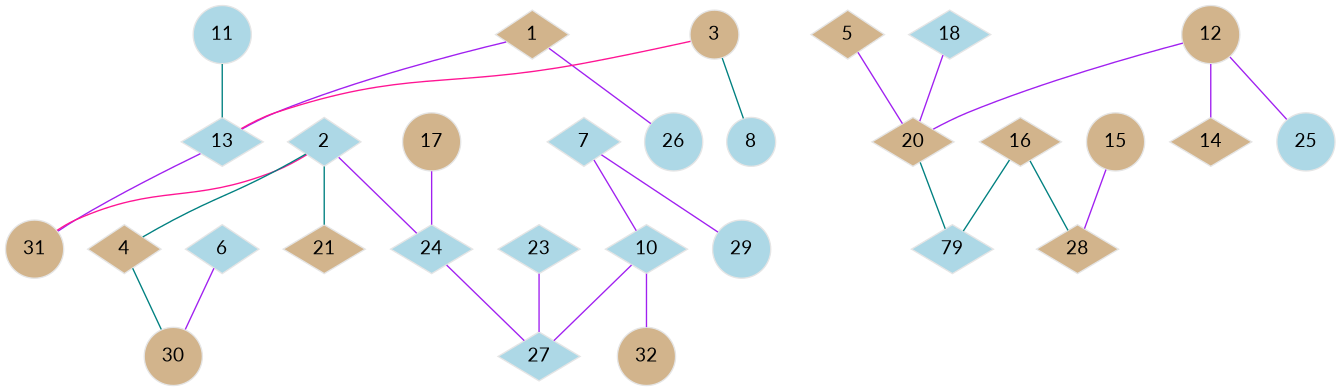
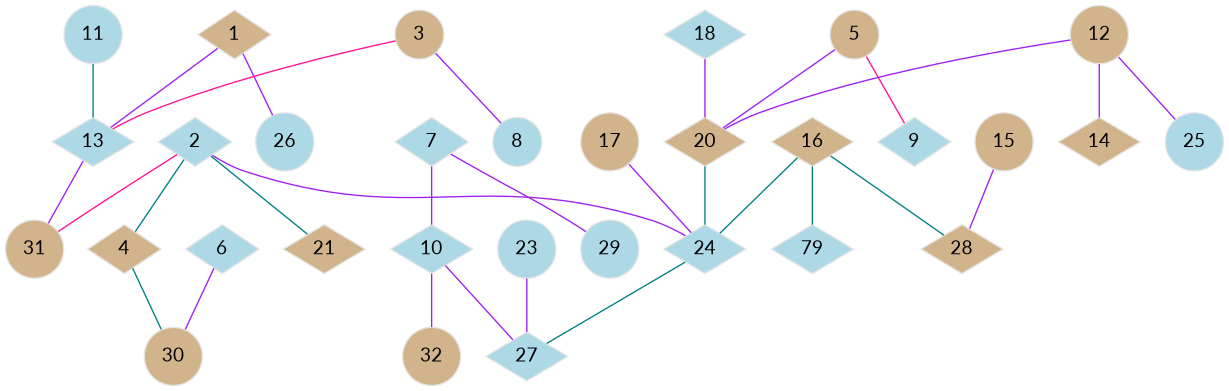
(848, 35) -> (855, 35)
(733, 88) -> (468, 88)
none -> (914, 142)
none -> (759, 196)
(933, 196) -> (705, 196)
(539, 249) -> (527, 249)
(485, 303) -> (616, 303)
